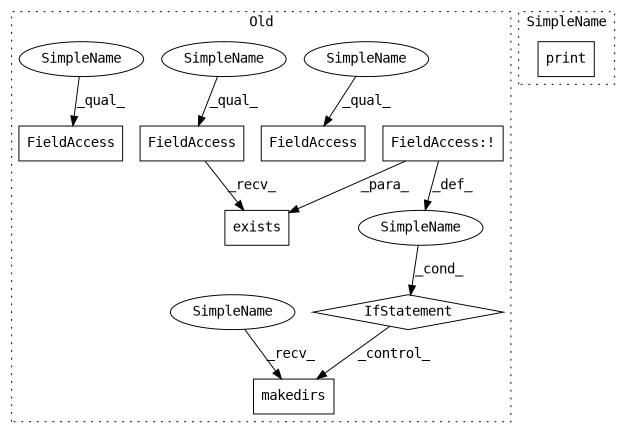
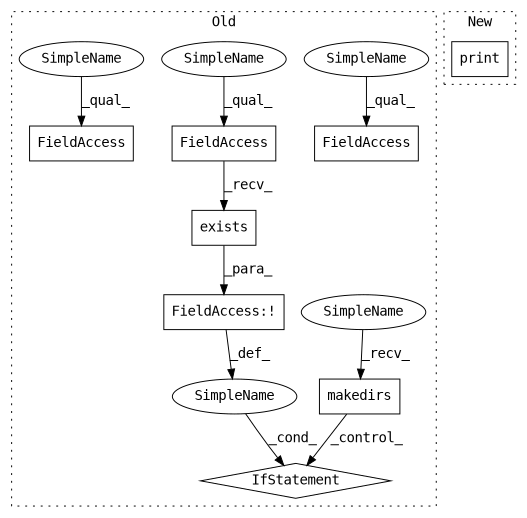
(567, 23) -> (480, 23)
(352, 185) -> (224, 265)
(357, 350) -> (330, 436)
